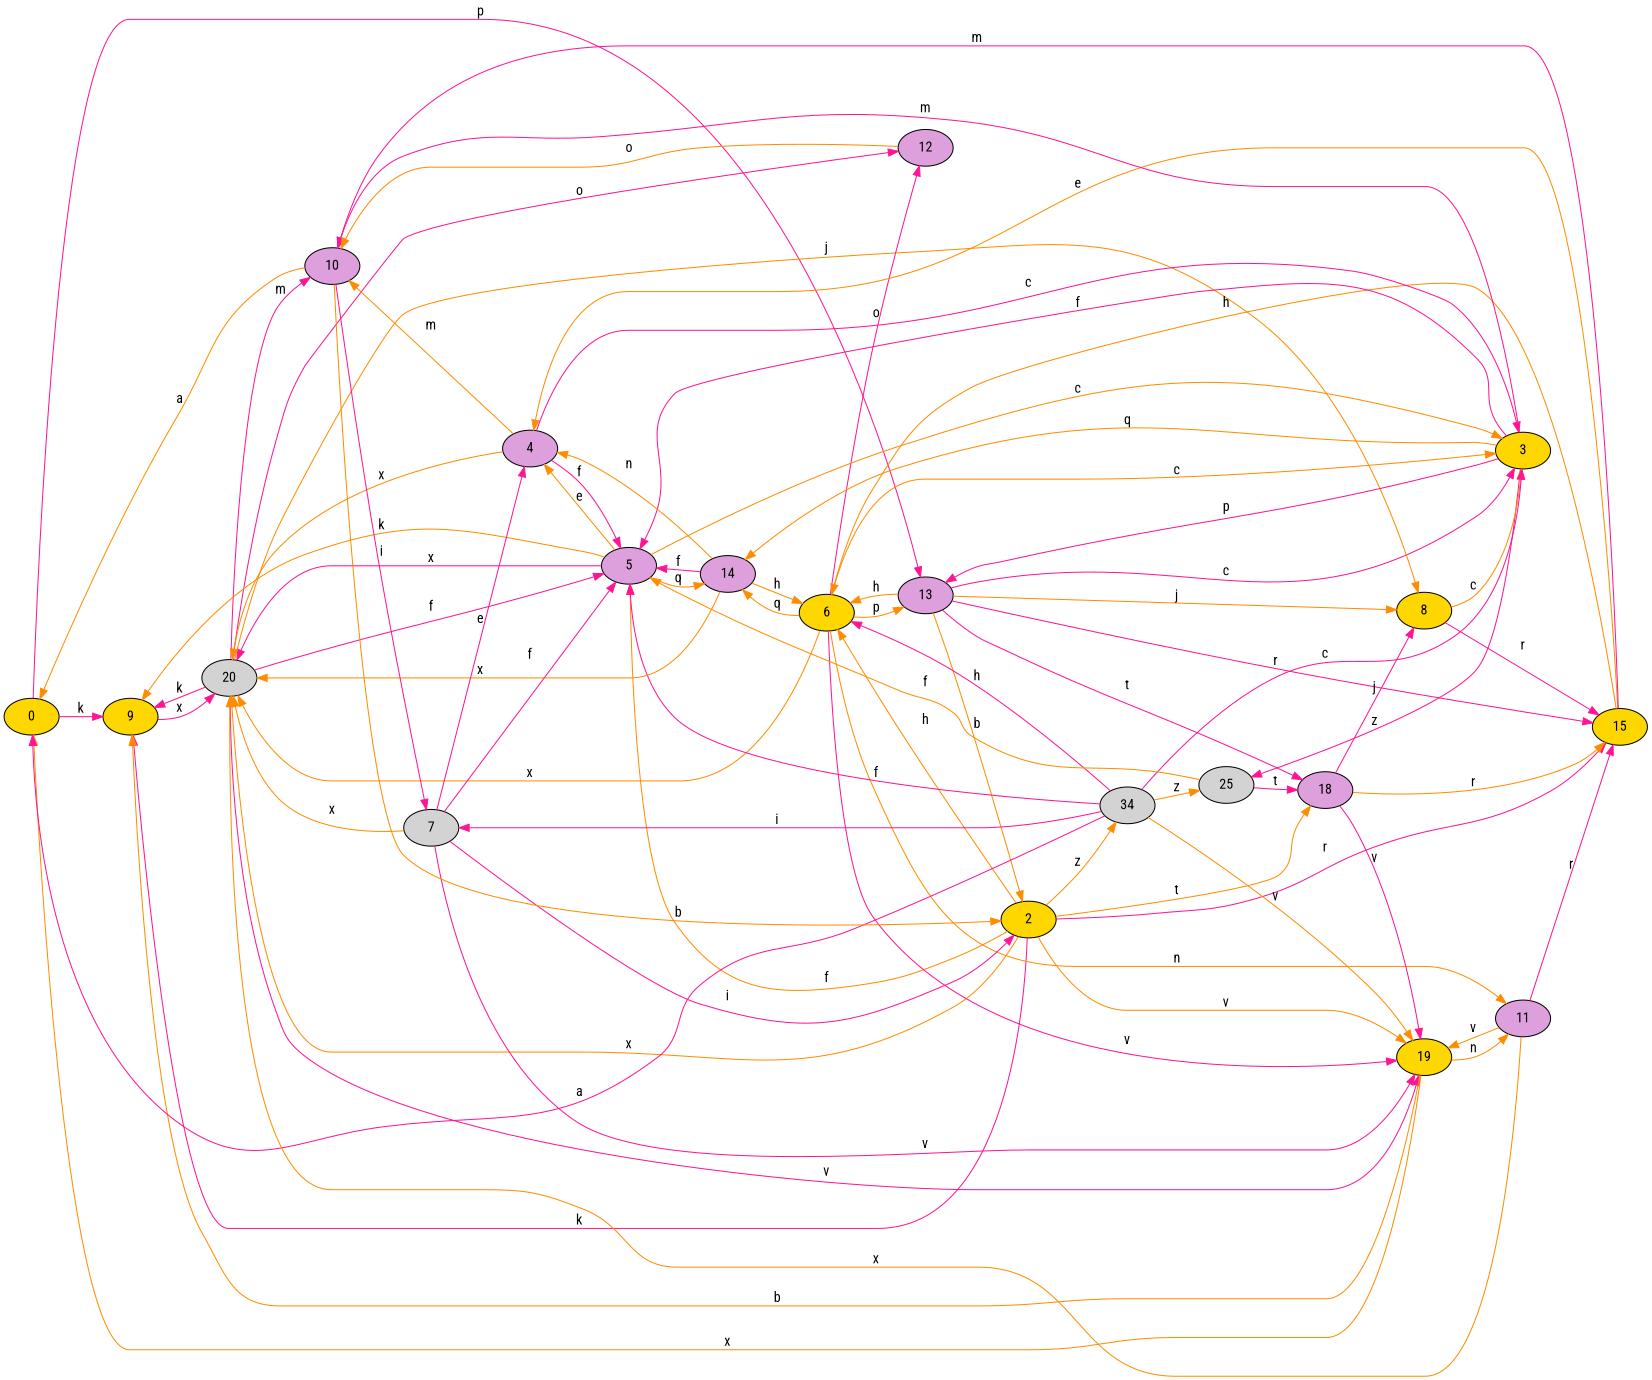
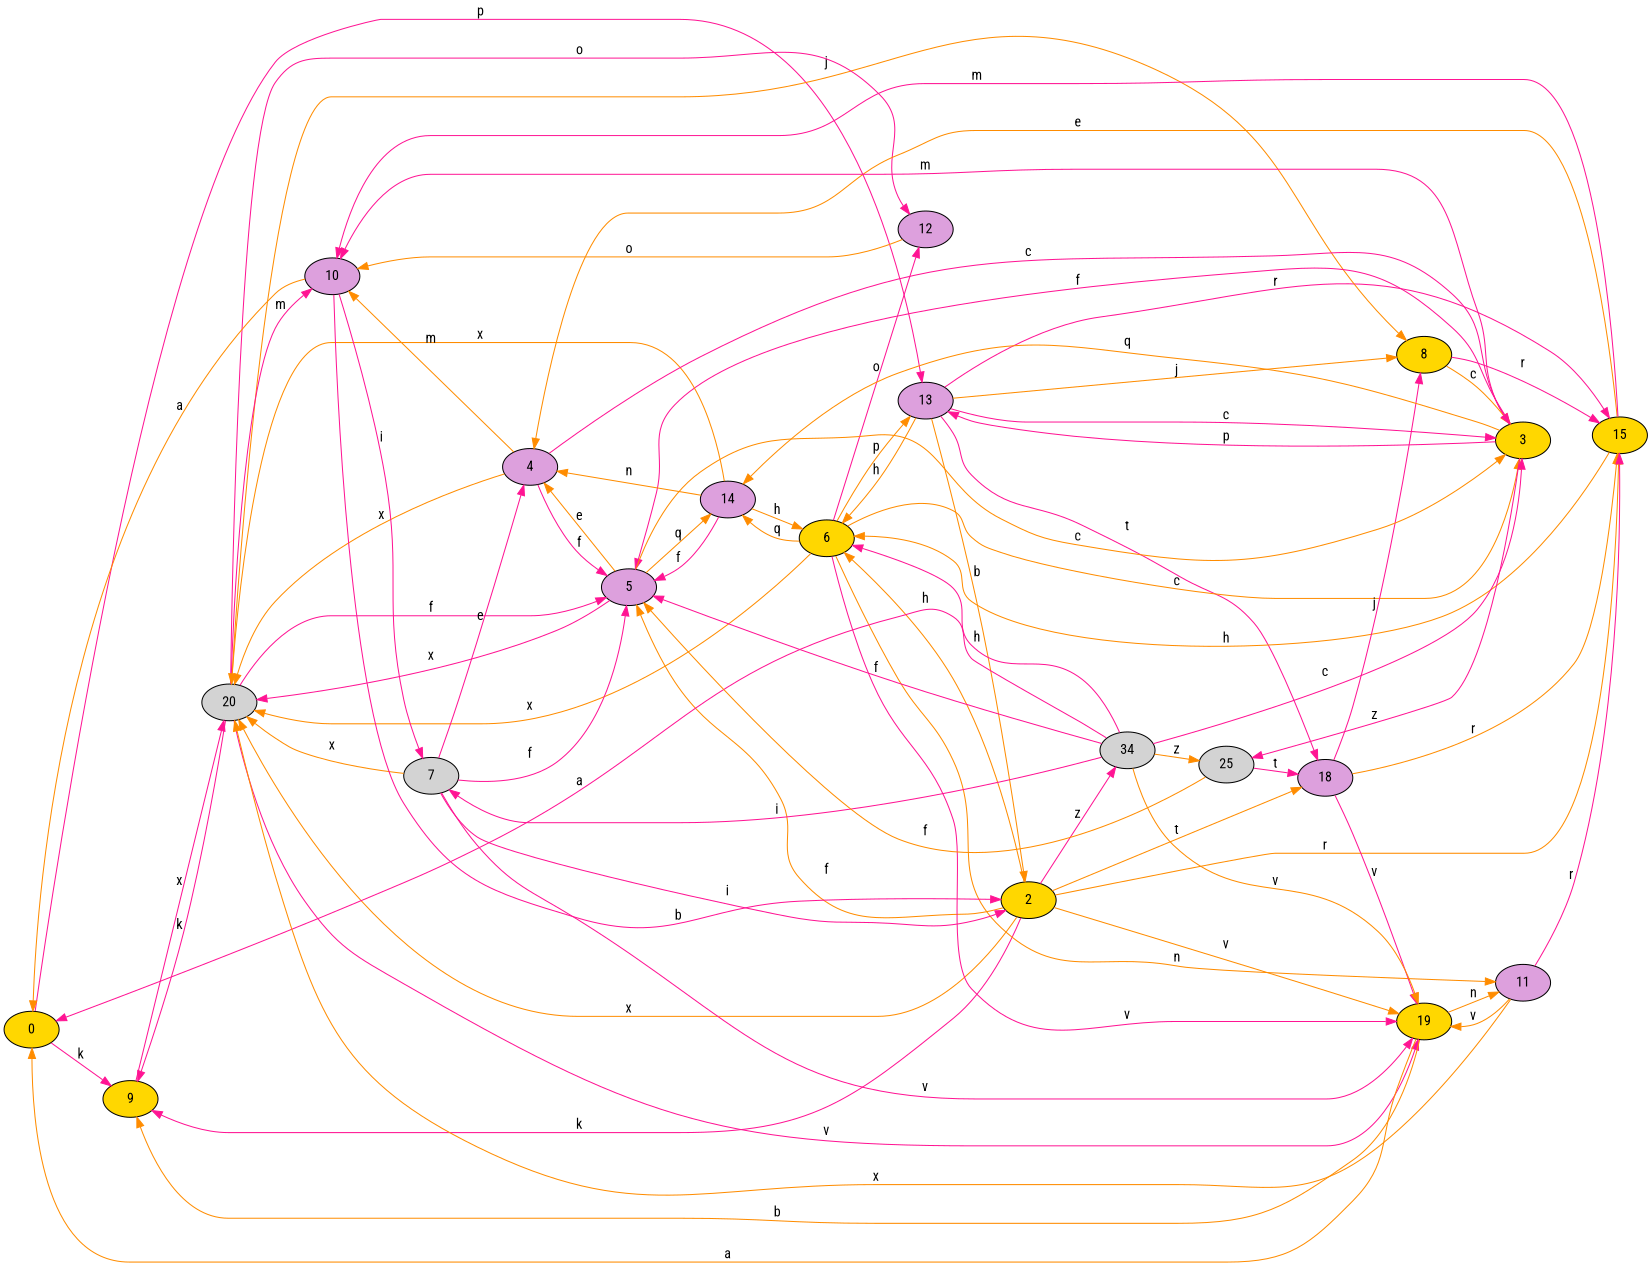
(362, 538) -> none
(413, 861) -> (438, 850)
(1337, 863) -> (1496, 853)
(1081, 870) -> (1077, 827)
(728, 1342) -> (728, 1254)
